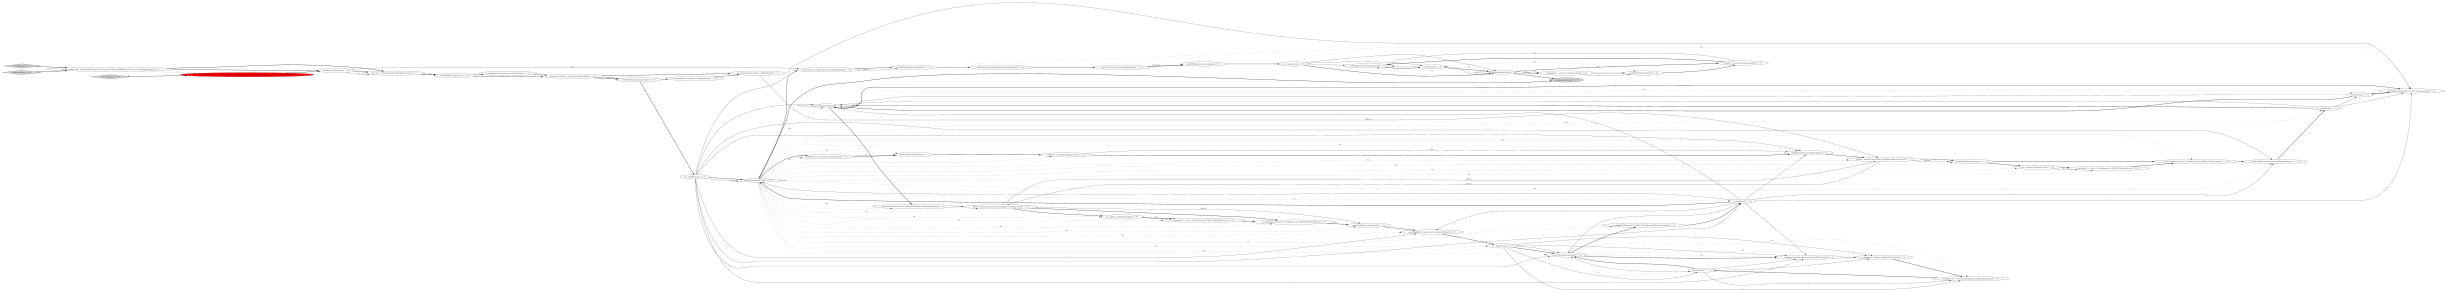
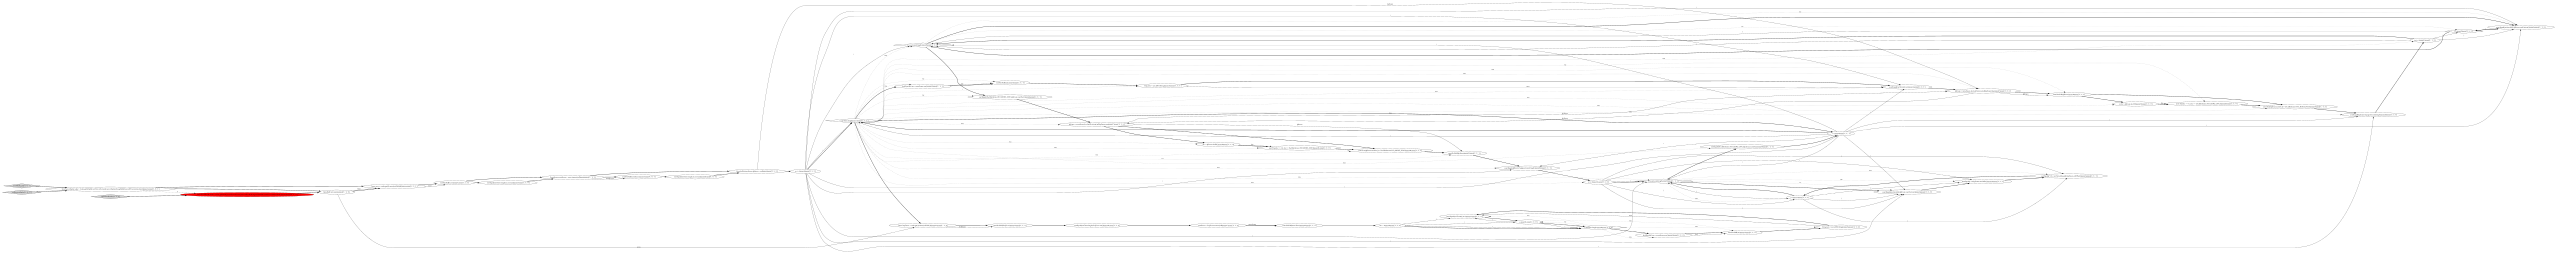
(1616, 66) -> (1720, 227)
(1566, 80) -> none
(2360, 95) -> (2464, 31)
(667, 128) -> (787, 171)
(1244, 200) -> (1355, 114)
(1566, 255) -> (1664, 181)
